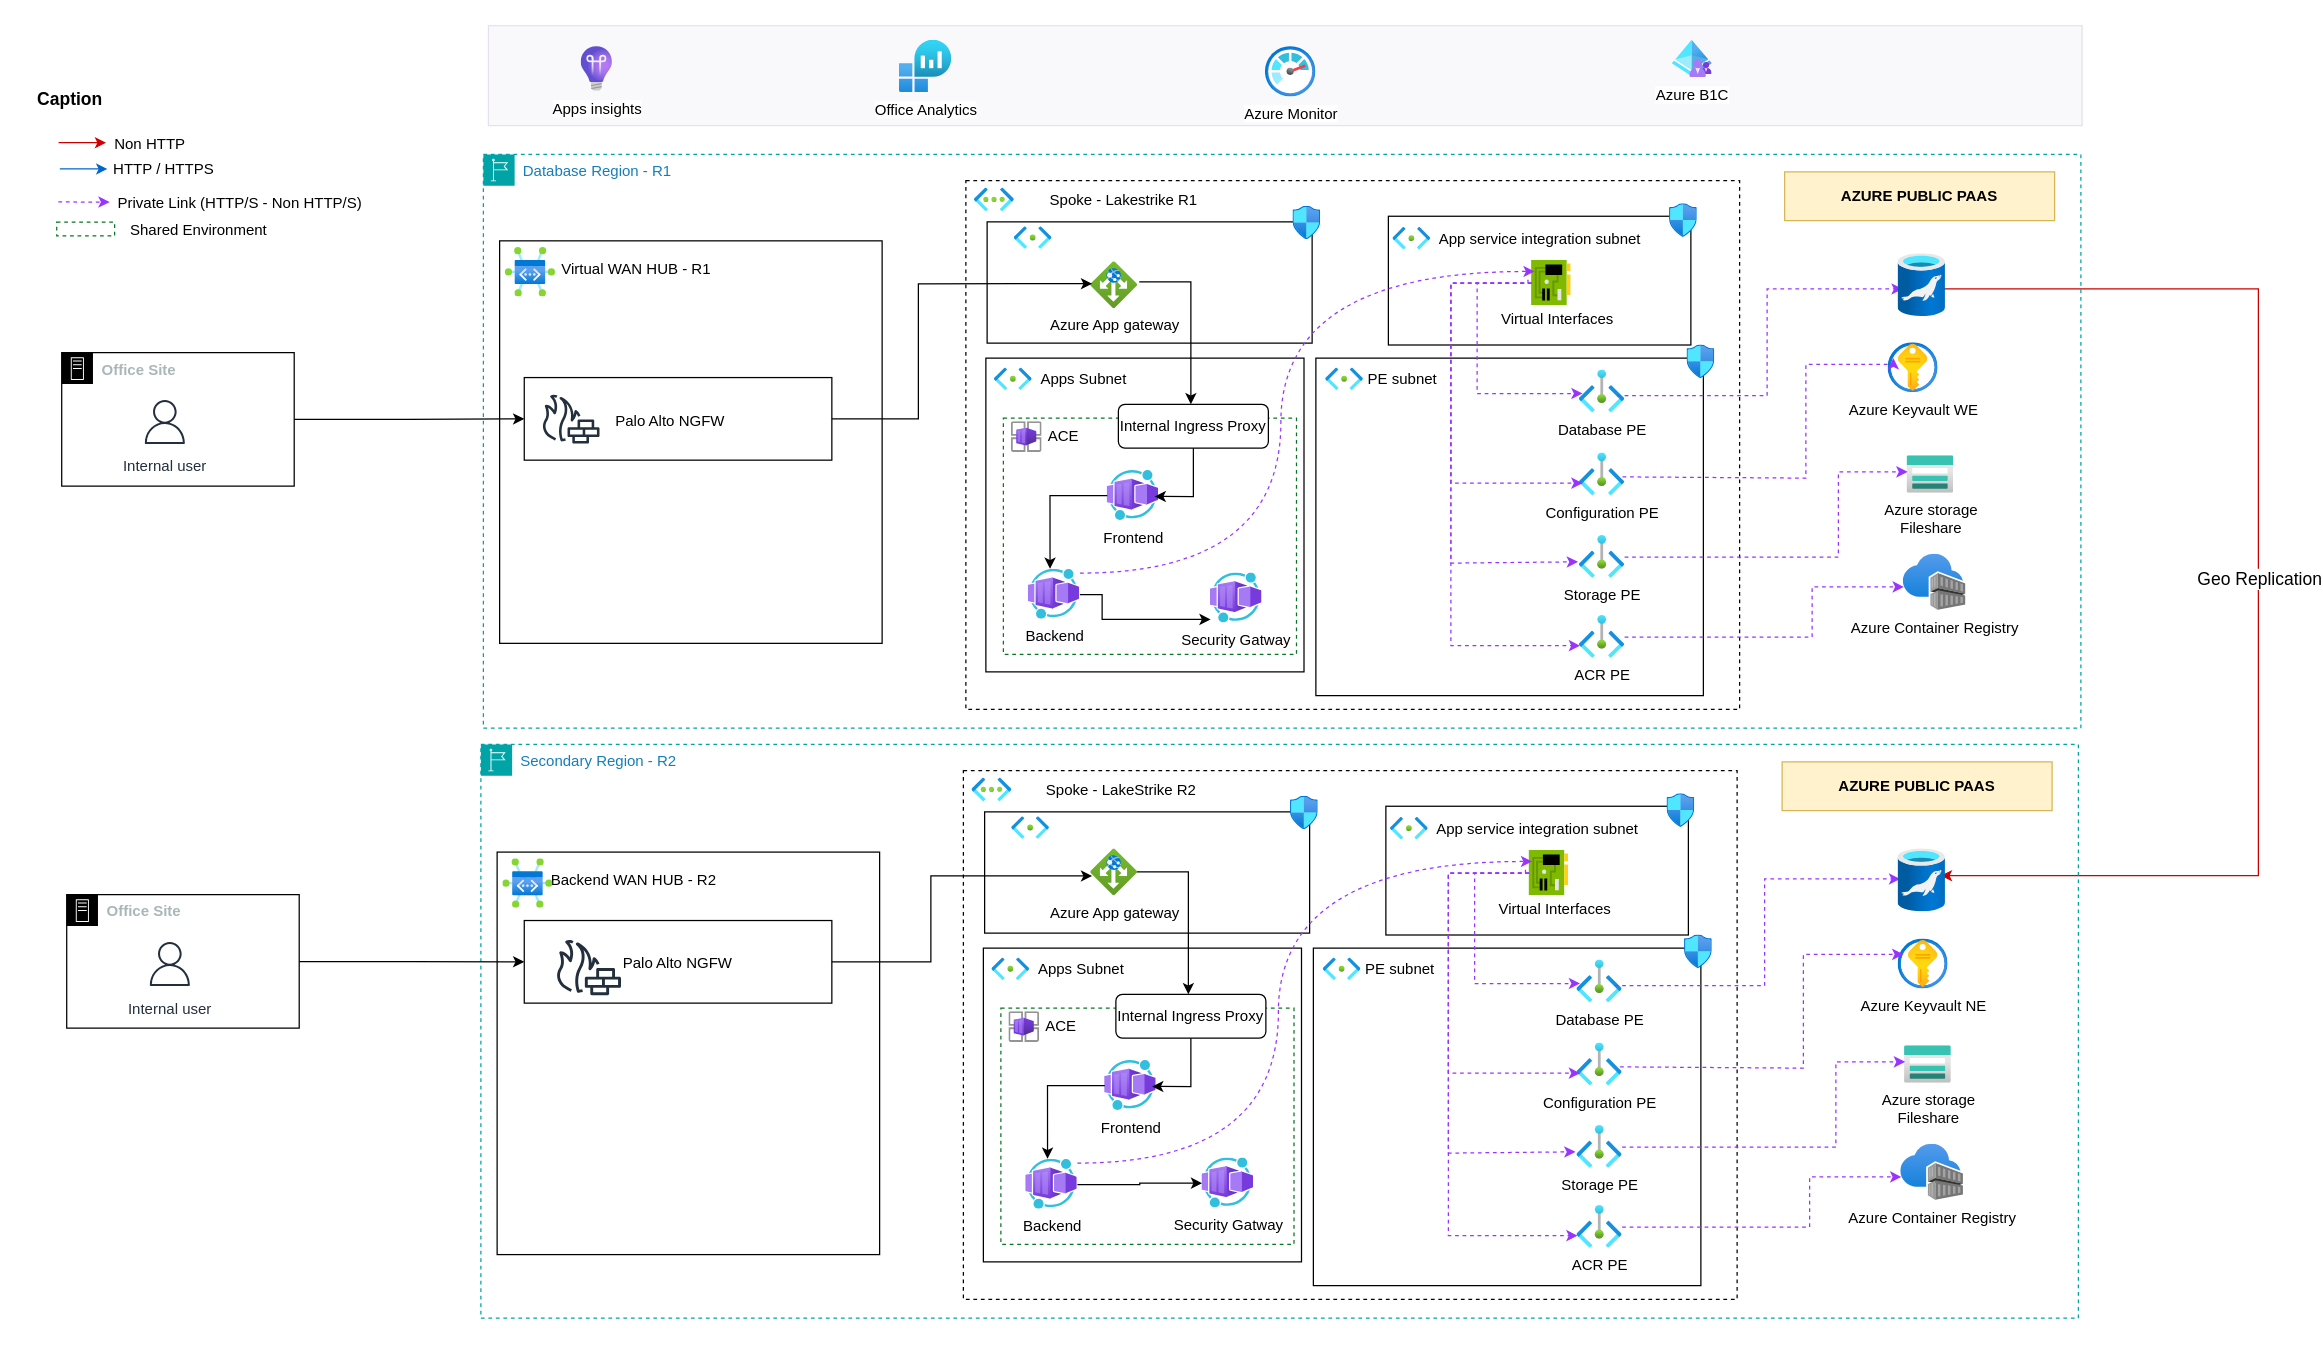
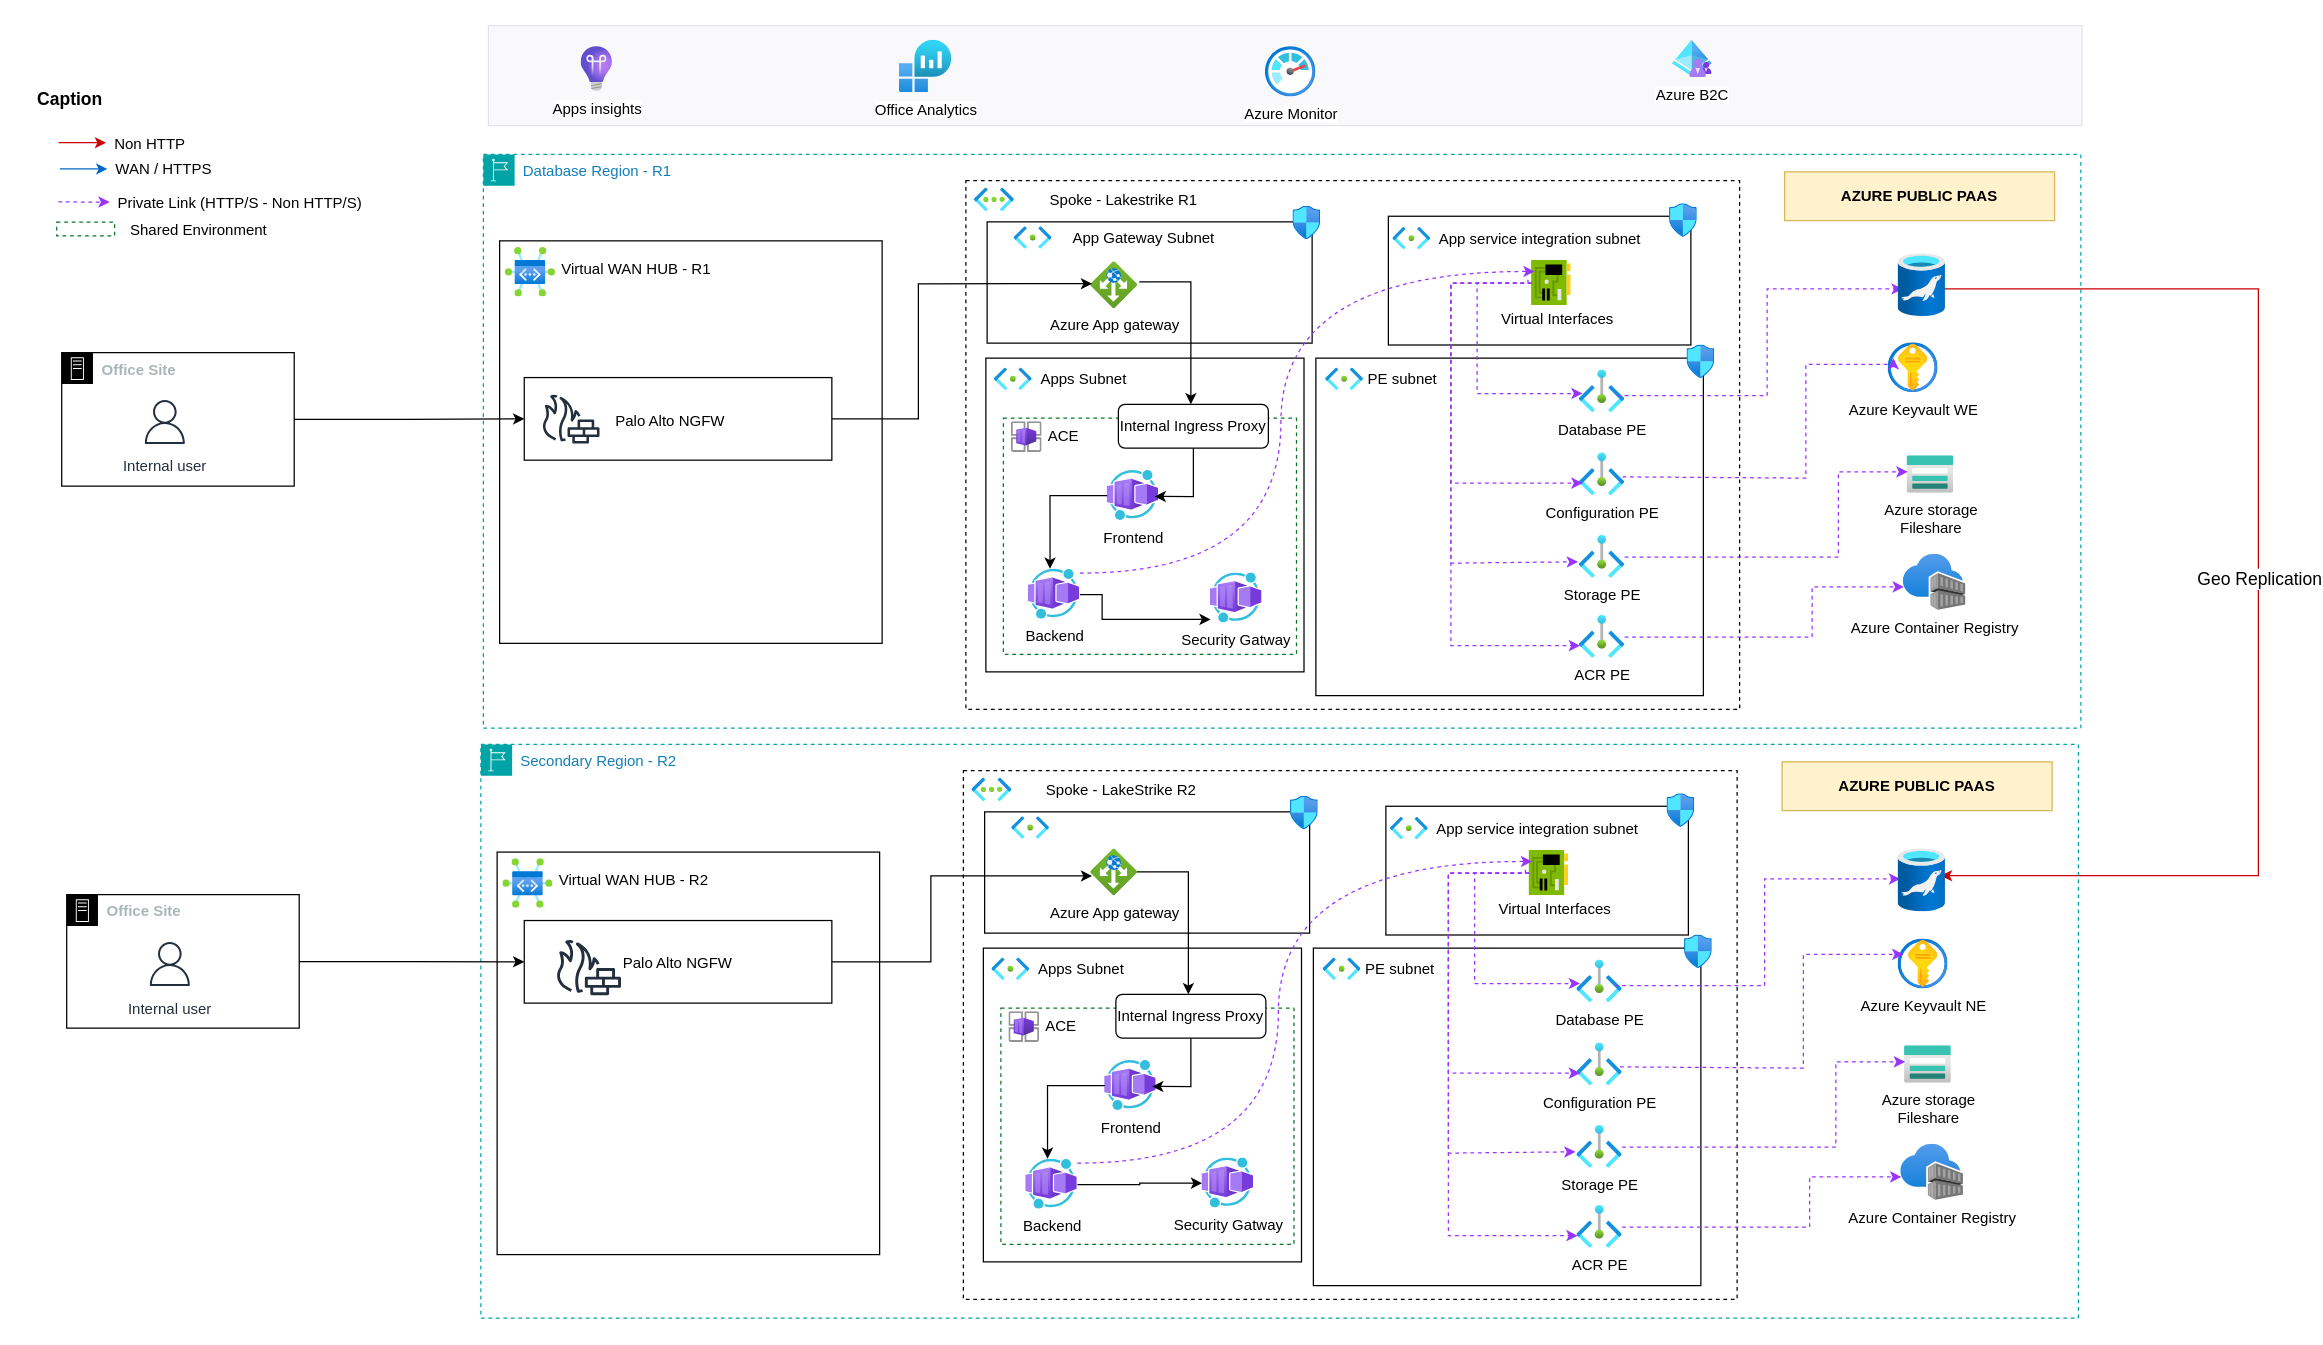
(1693, 96) -> (1693, 96)
(164, 169) -> (164, 169)
none -> (1144, 238)
(634, 881) -> (634, 881)
